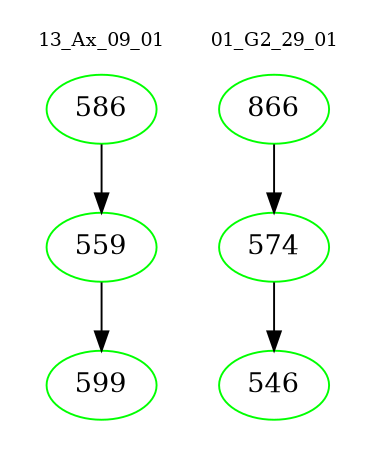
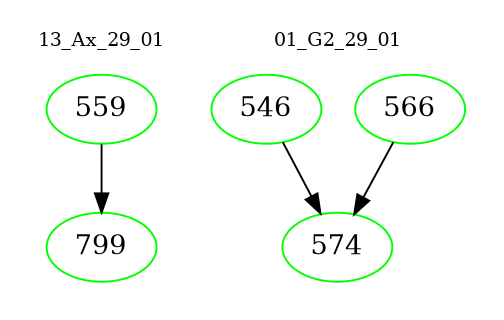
(102, 41) -> (102, 41)
(102, 109) -> none
(274, 109) -> (410, 109)
(274, 307) -> (297, 169)
(102, 385) -> (102, 247)
